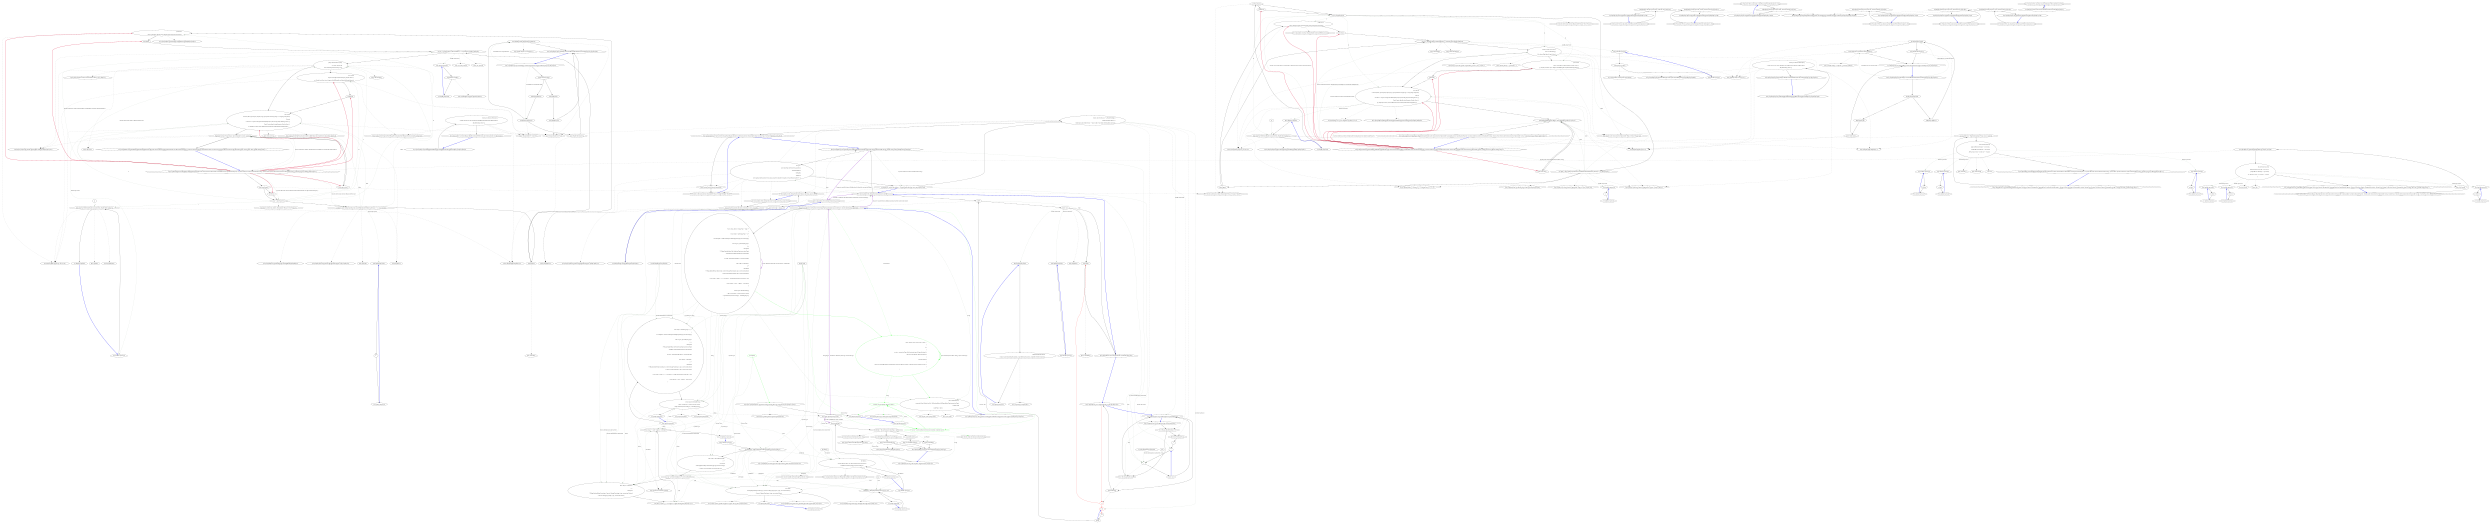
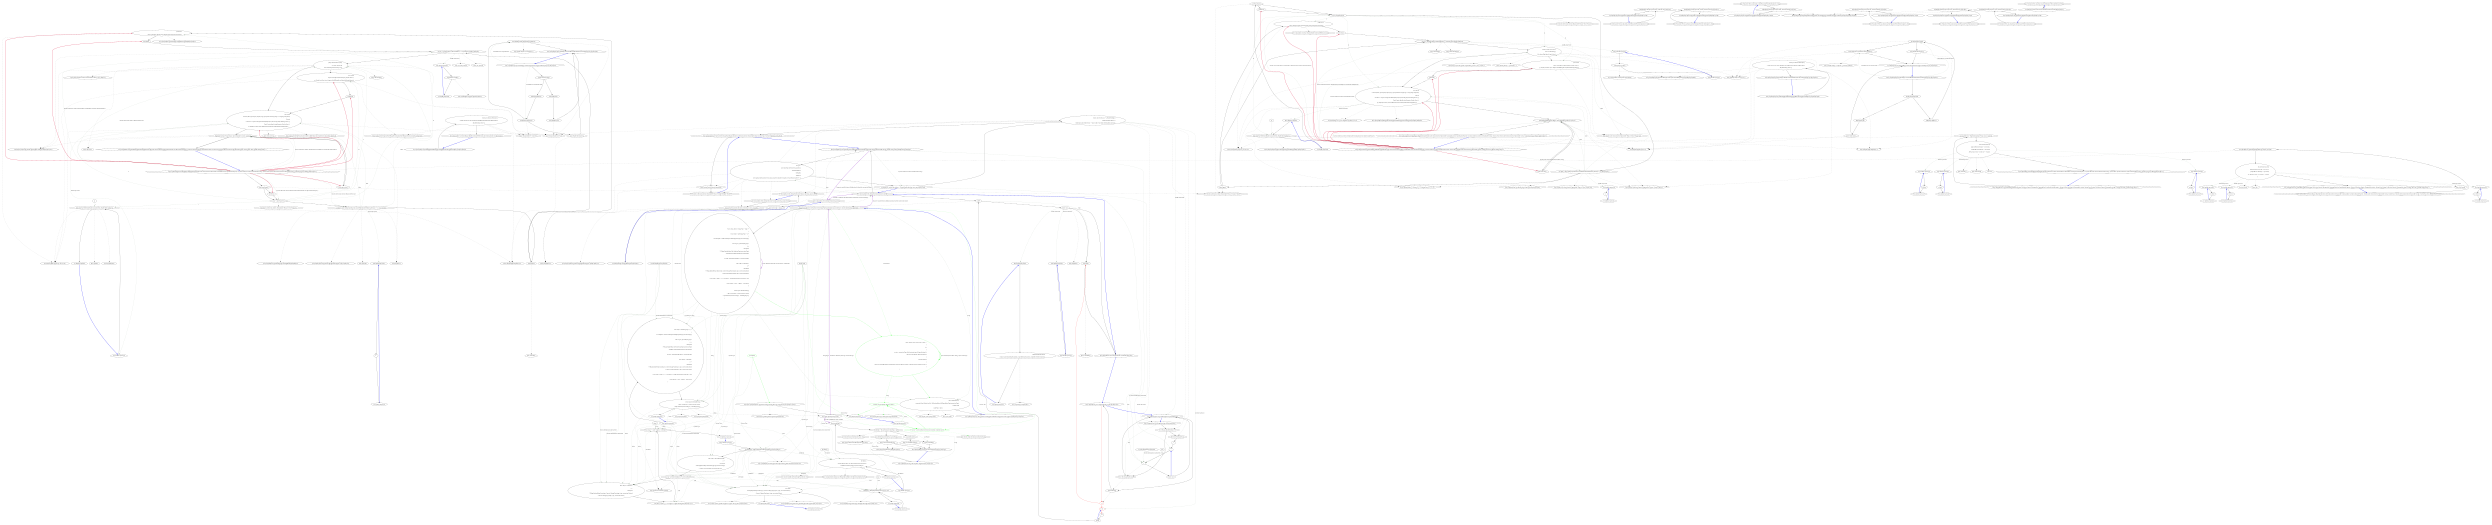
none -> (655, 423)
